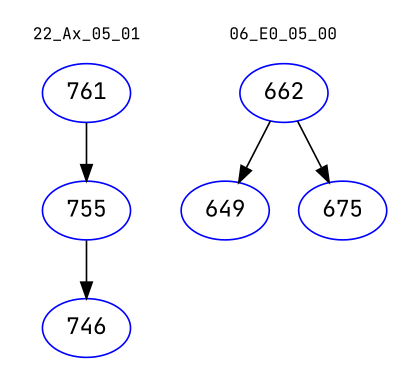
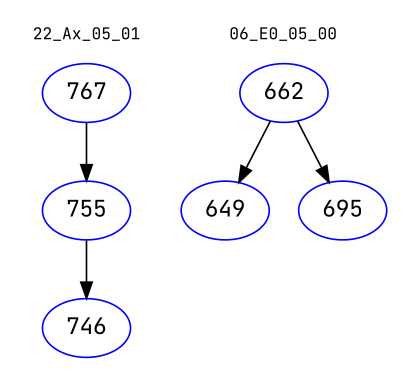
(86, 93) -> (86, 93)
(343, 211) -> (343, 211)
